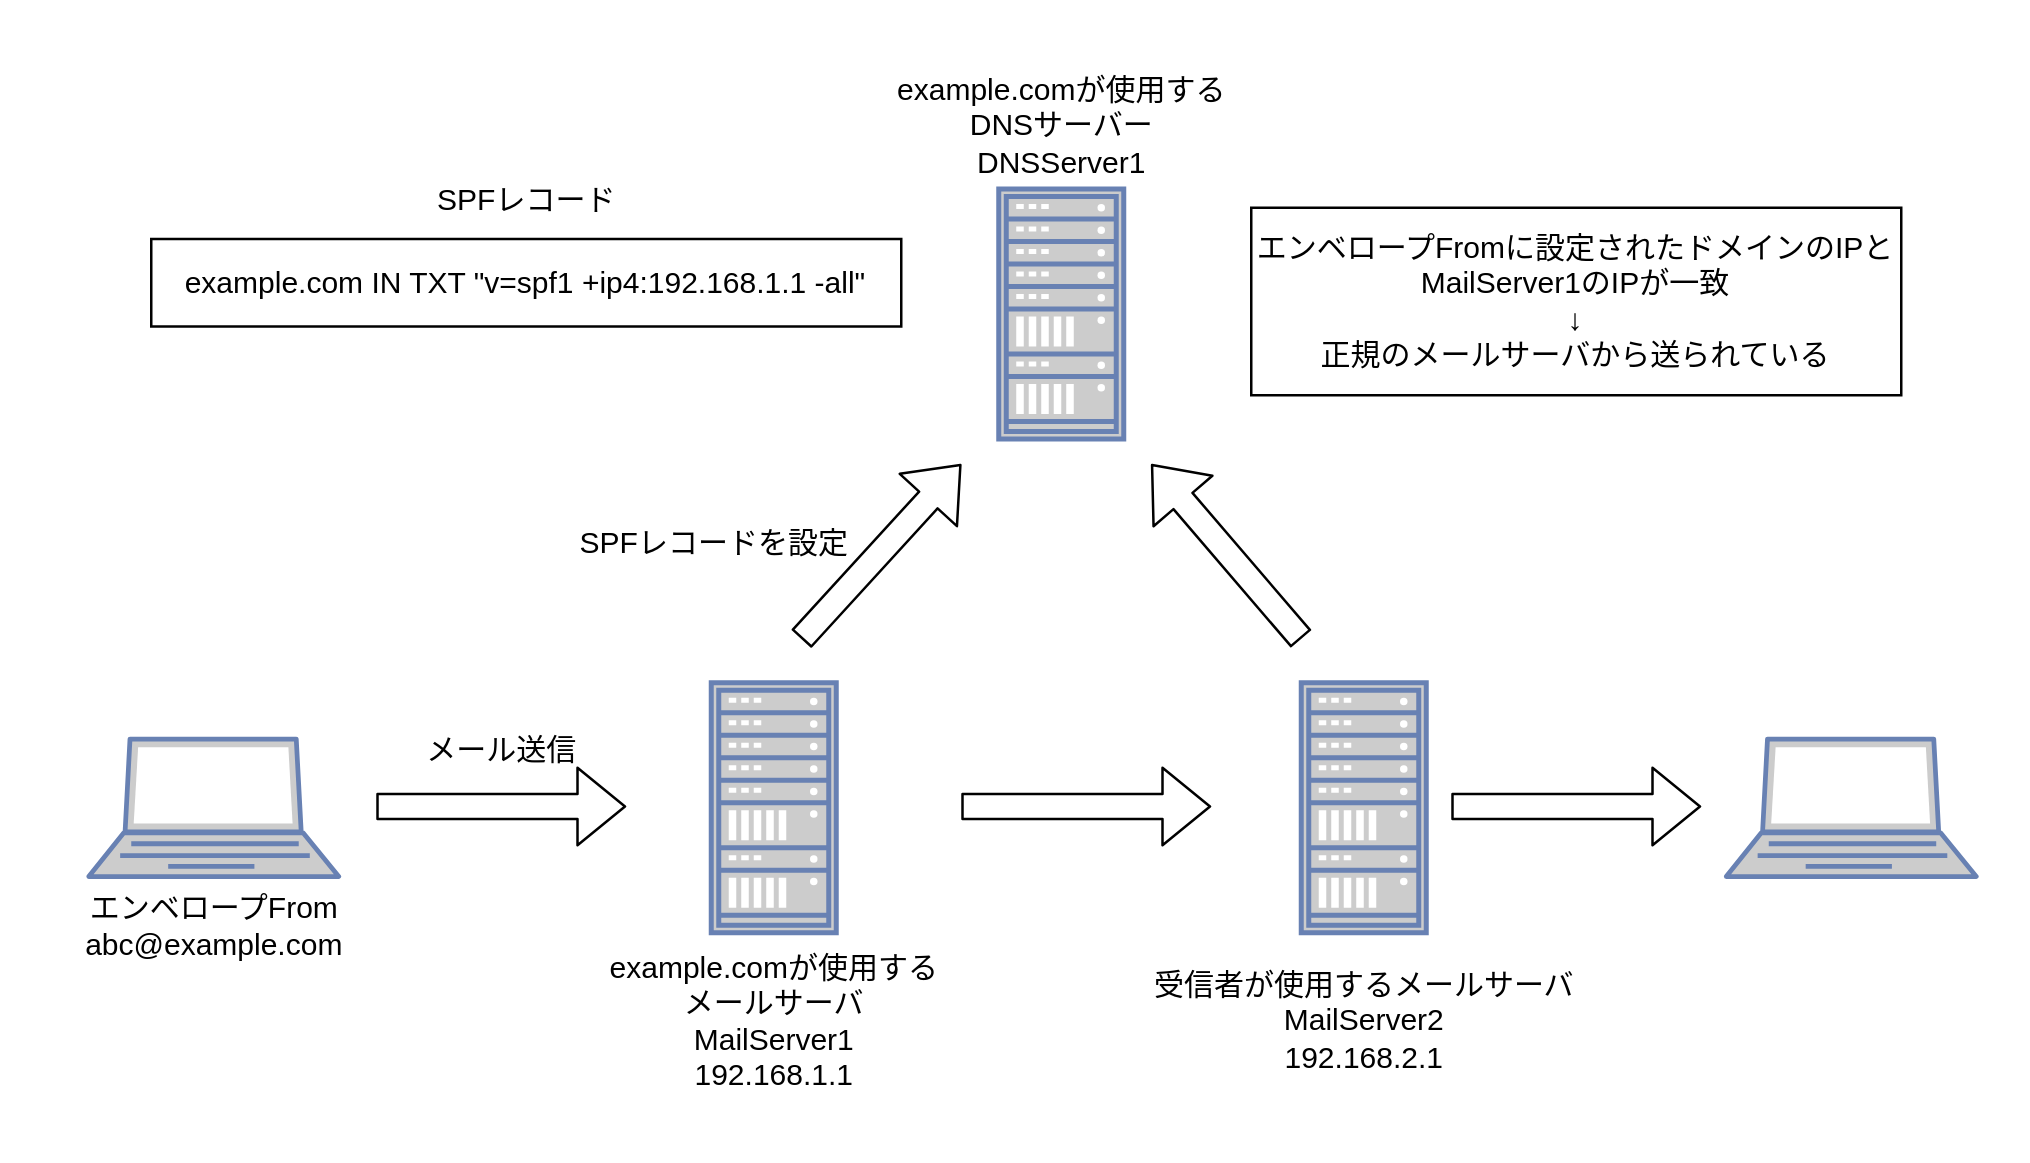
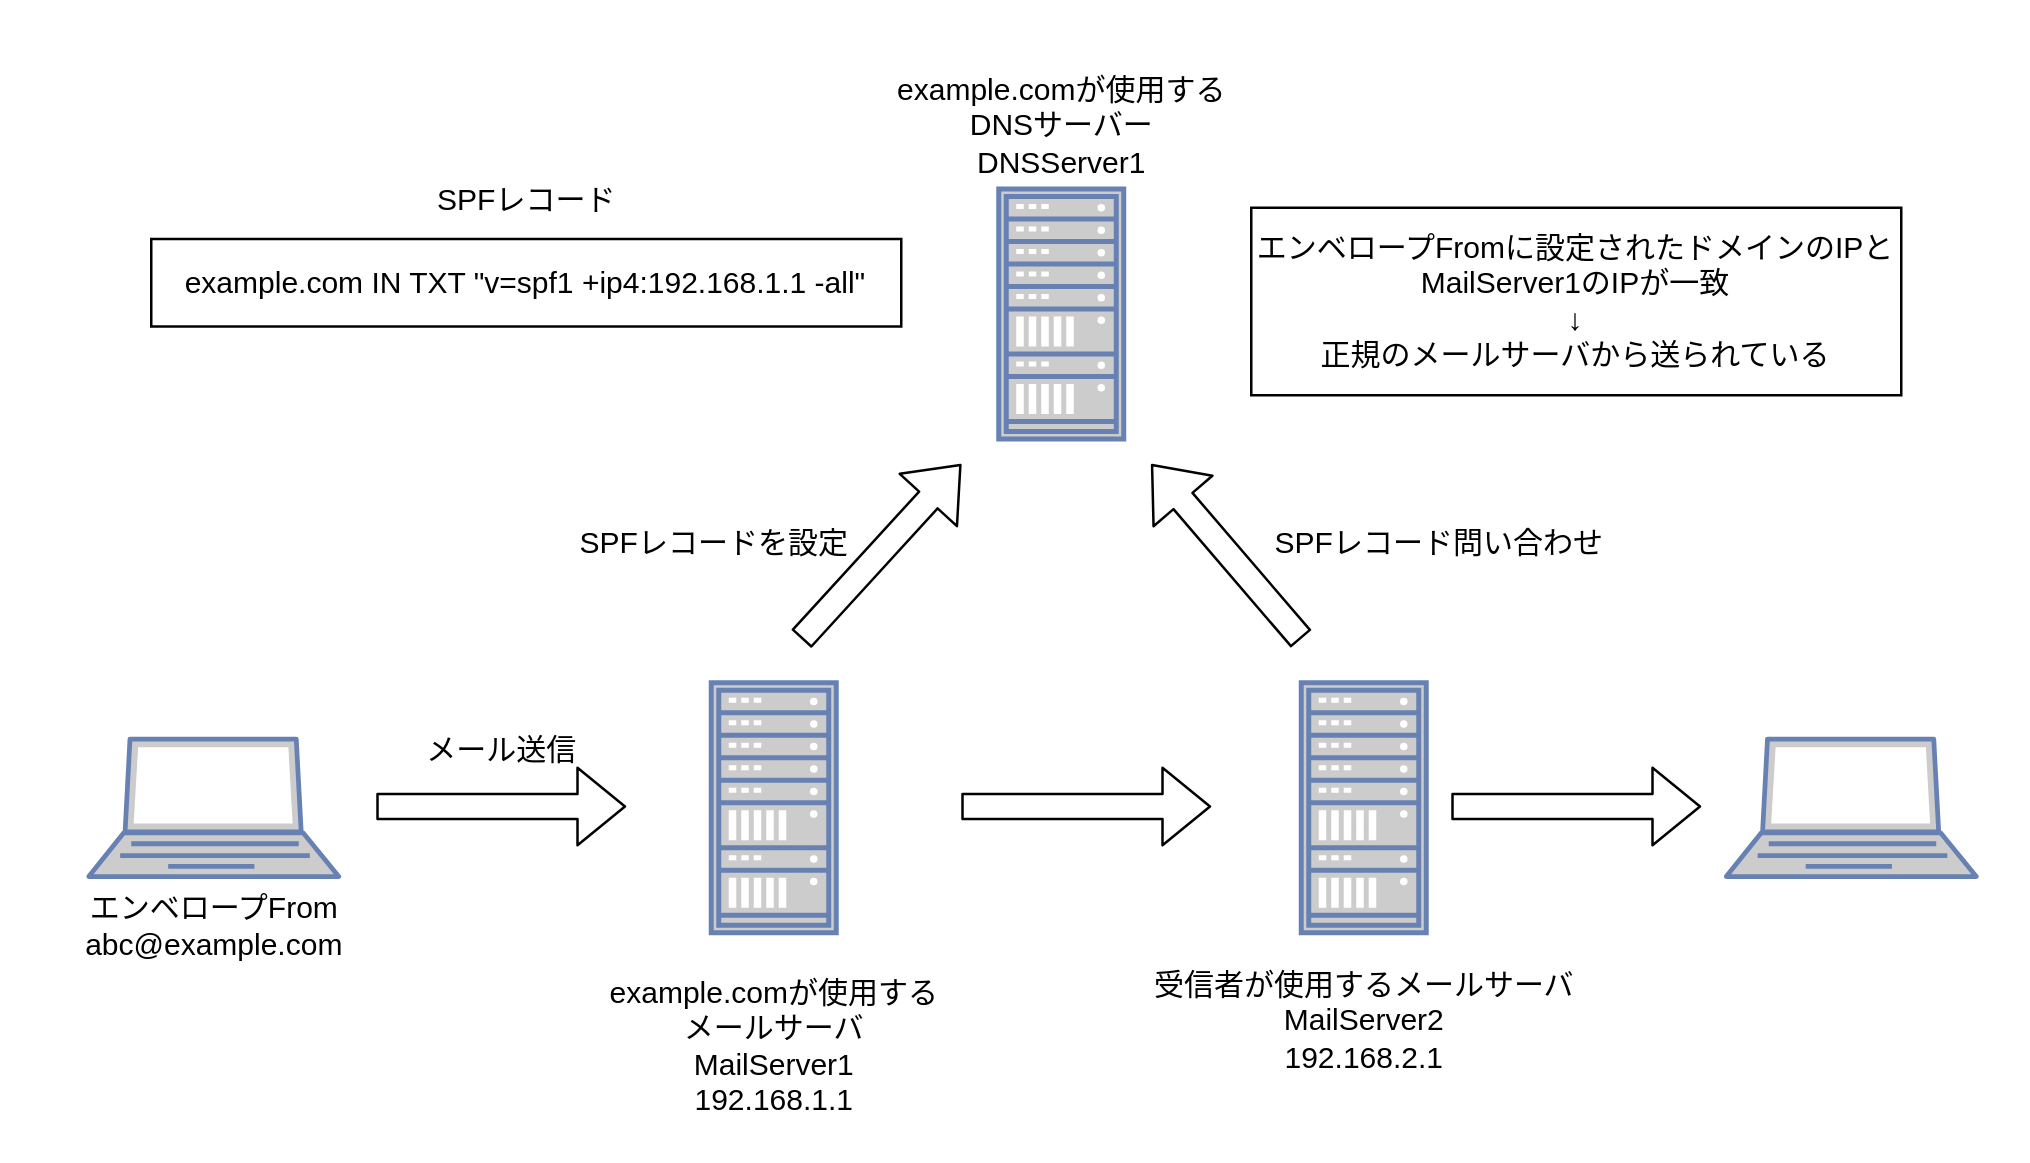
none -> (1439, 544)
(774, 1020) -> (774, 1045)
